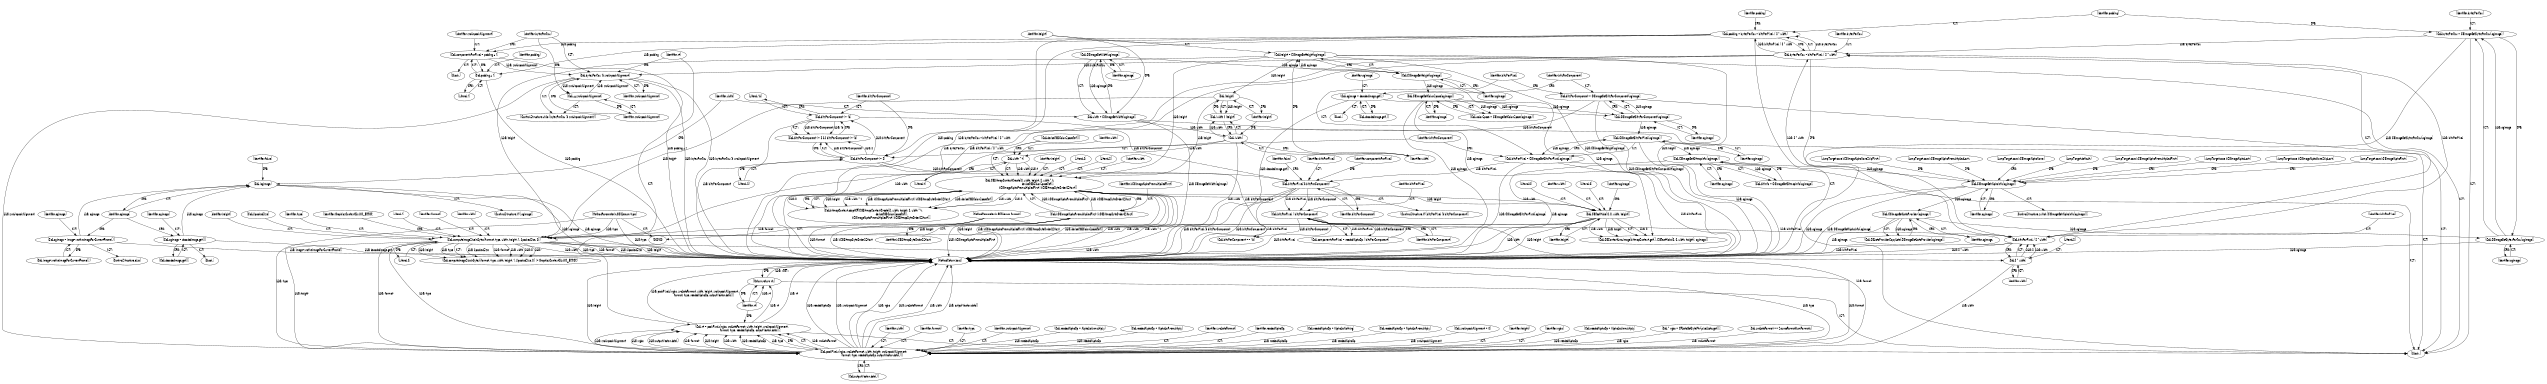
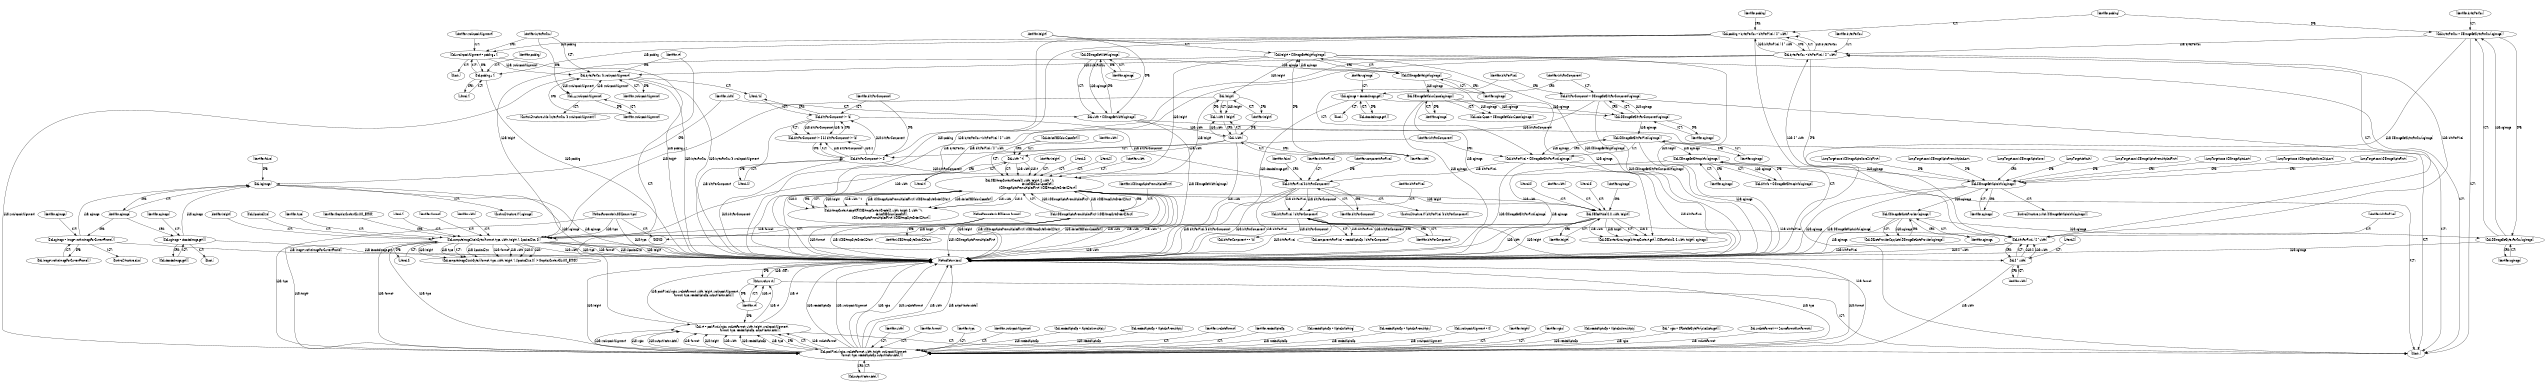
(474, 55) -> (474, 55)
(546, 87) -> (692, 83)
(1456, 110) -> none
(1093, 172) -> (741, 252)
